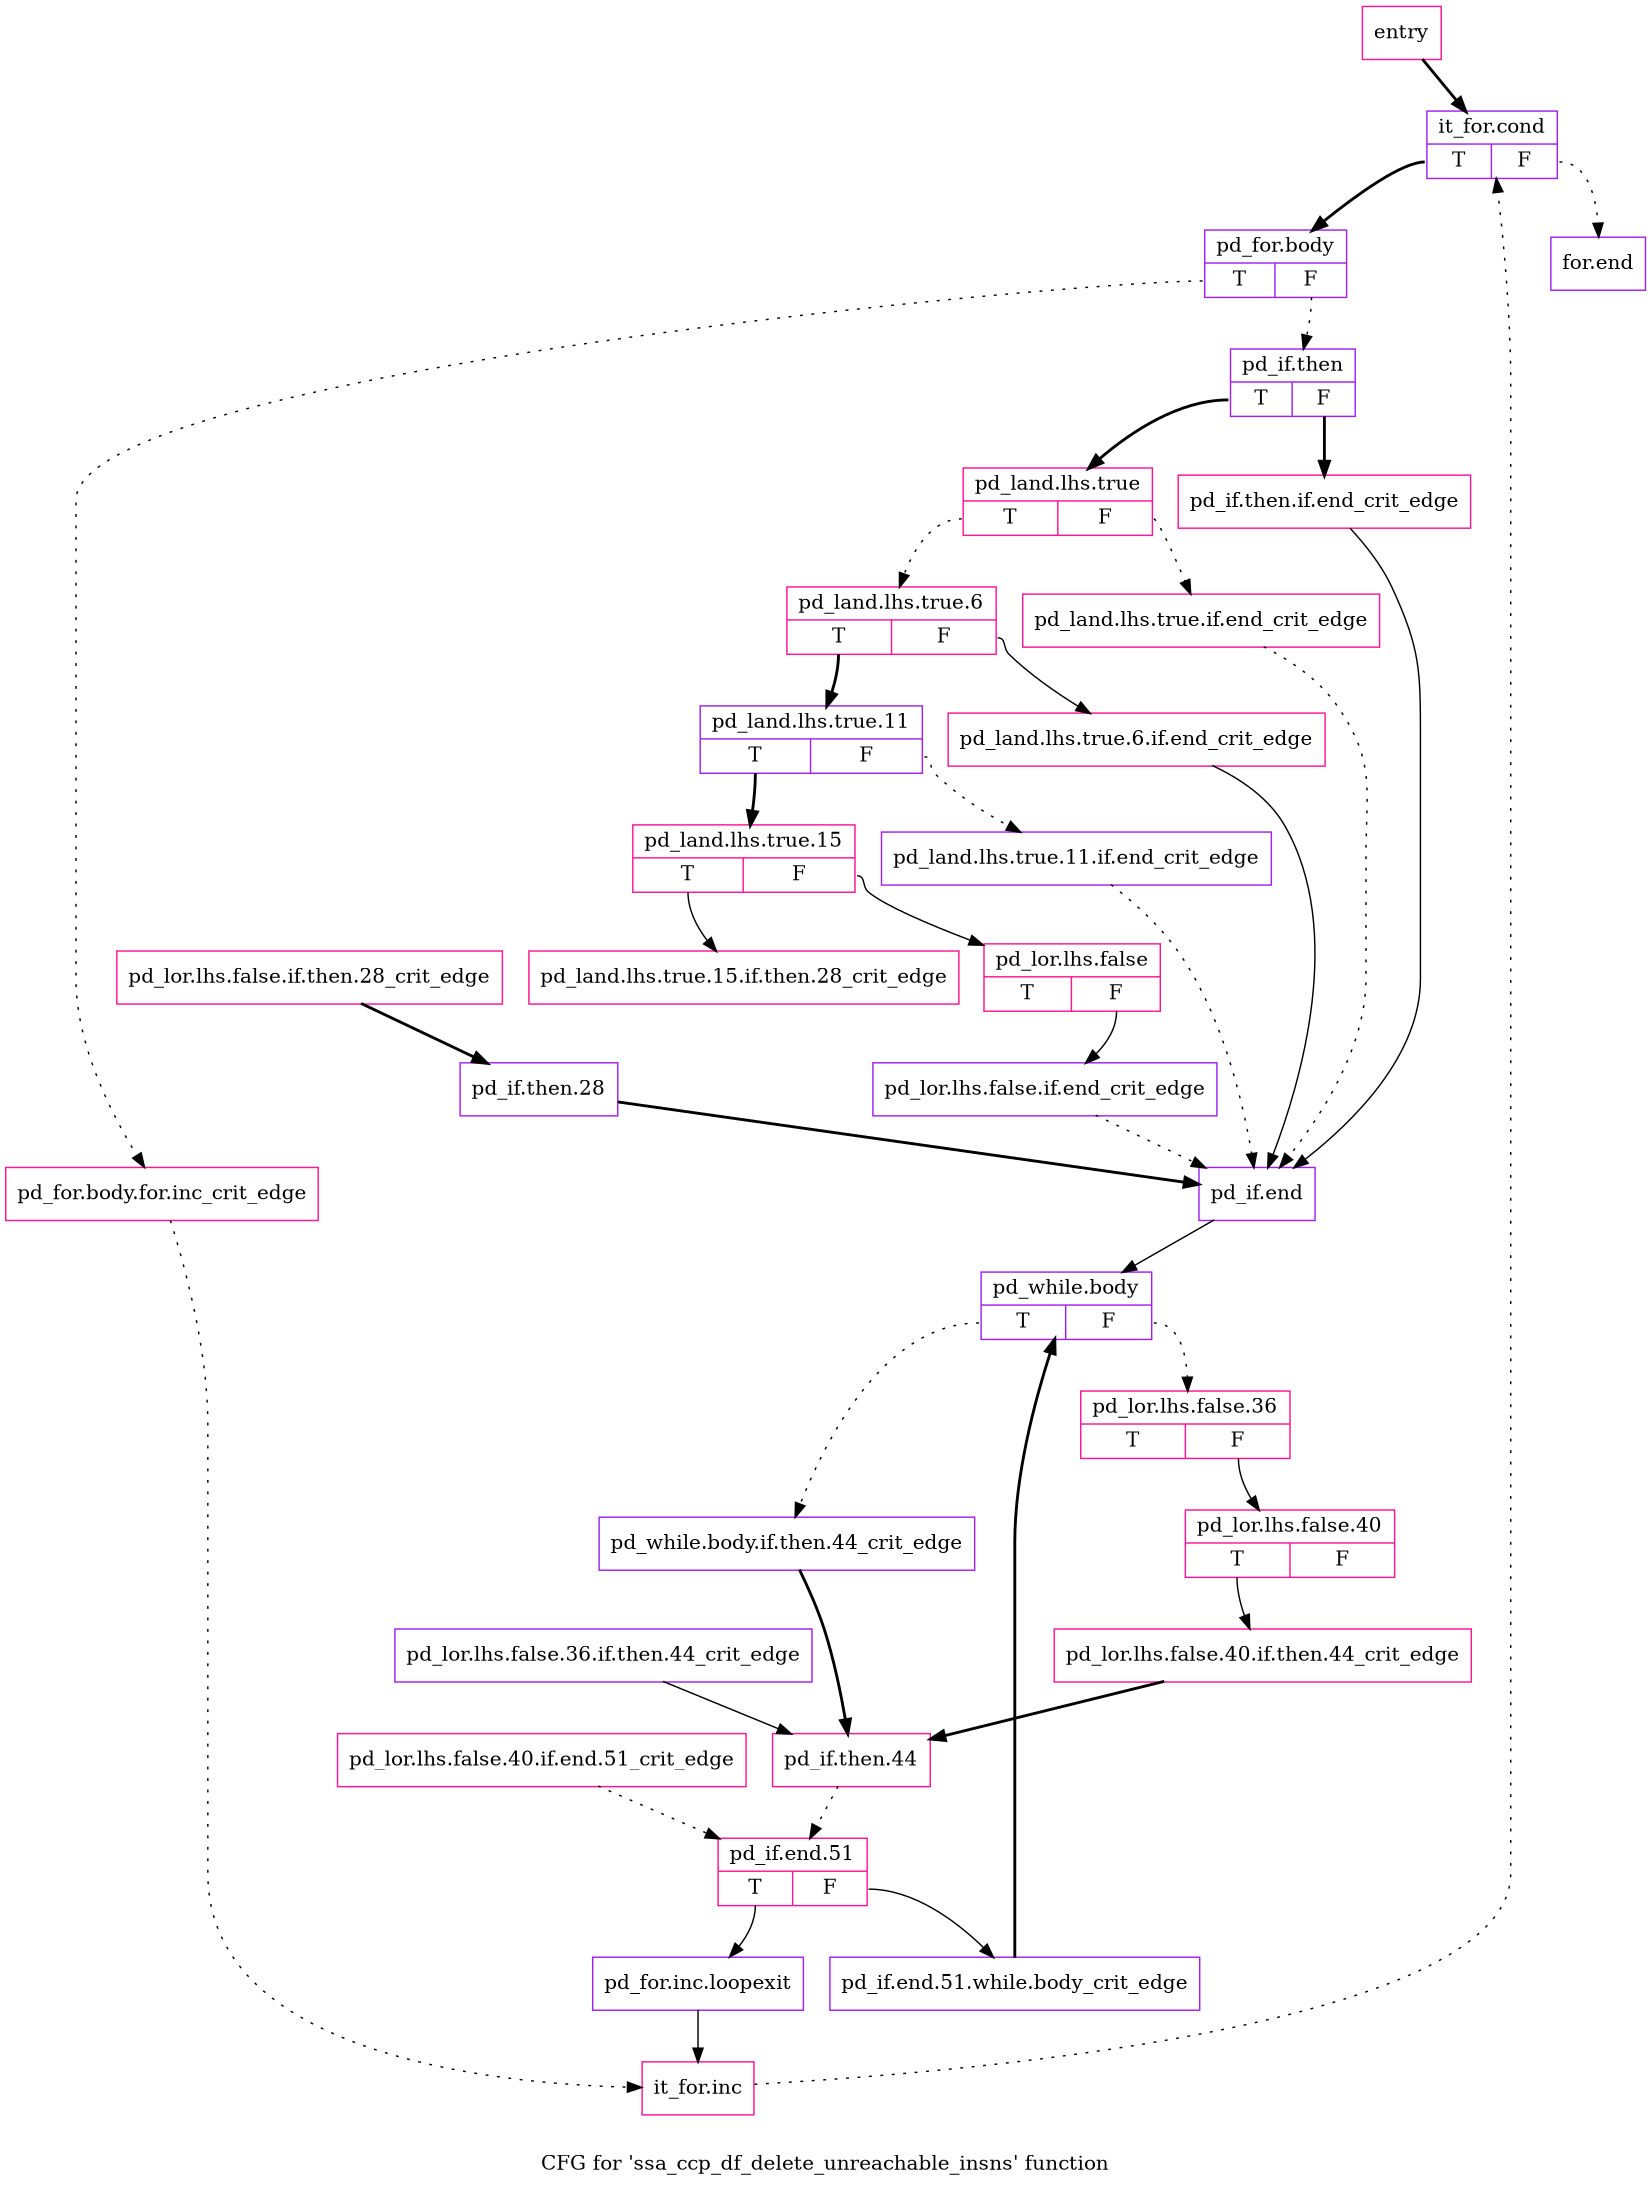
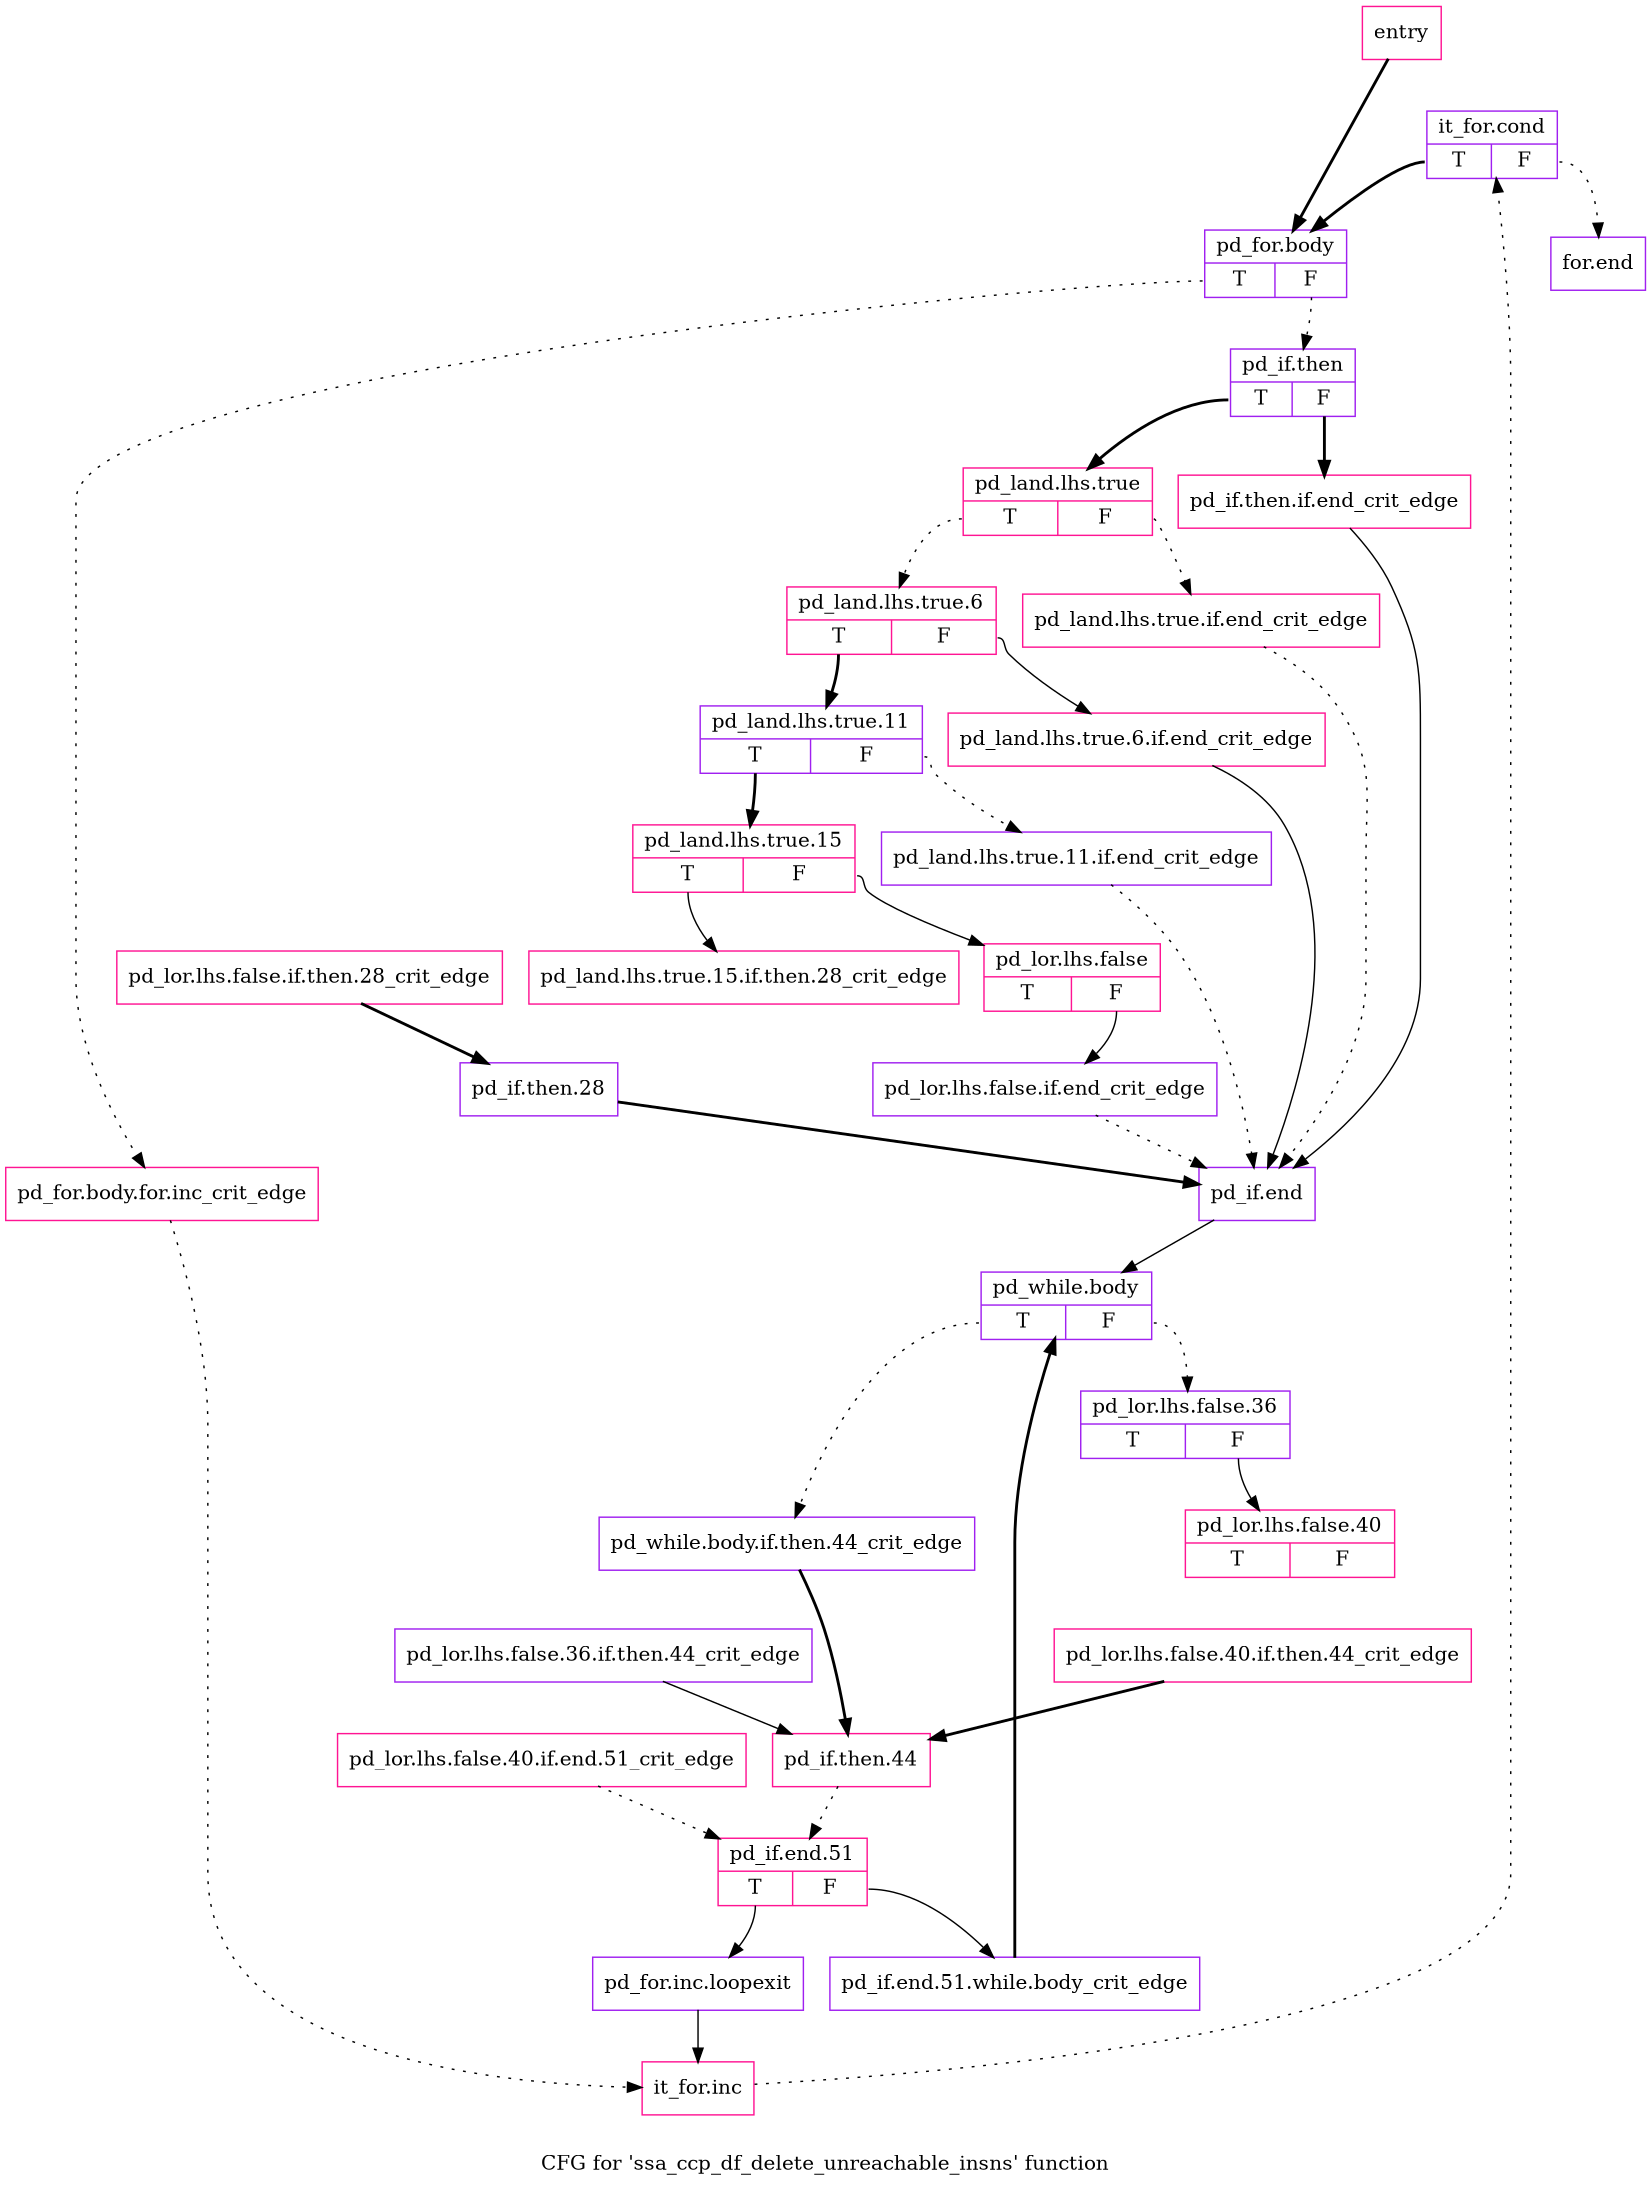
(1439, 80) -> (1344, 138)
(1185, 1425) -> (1185, 1425)
(1239, 1597) -> none
